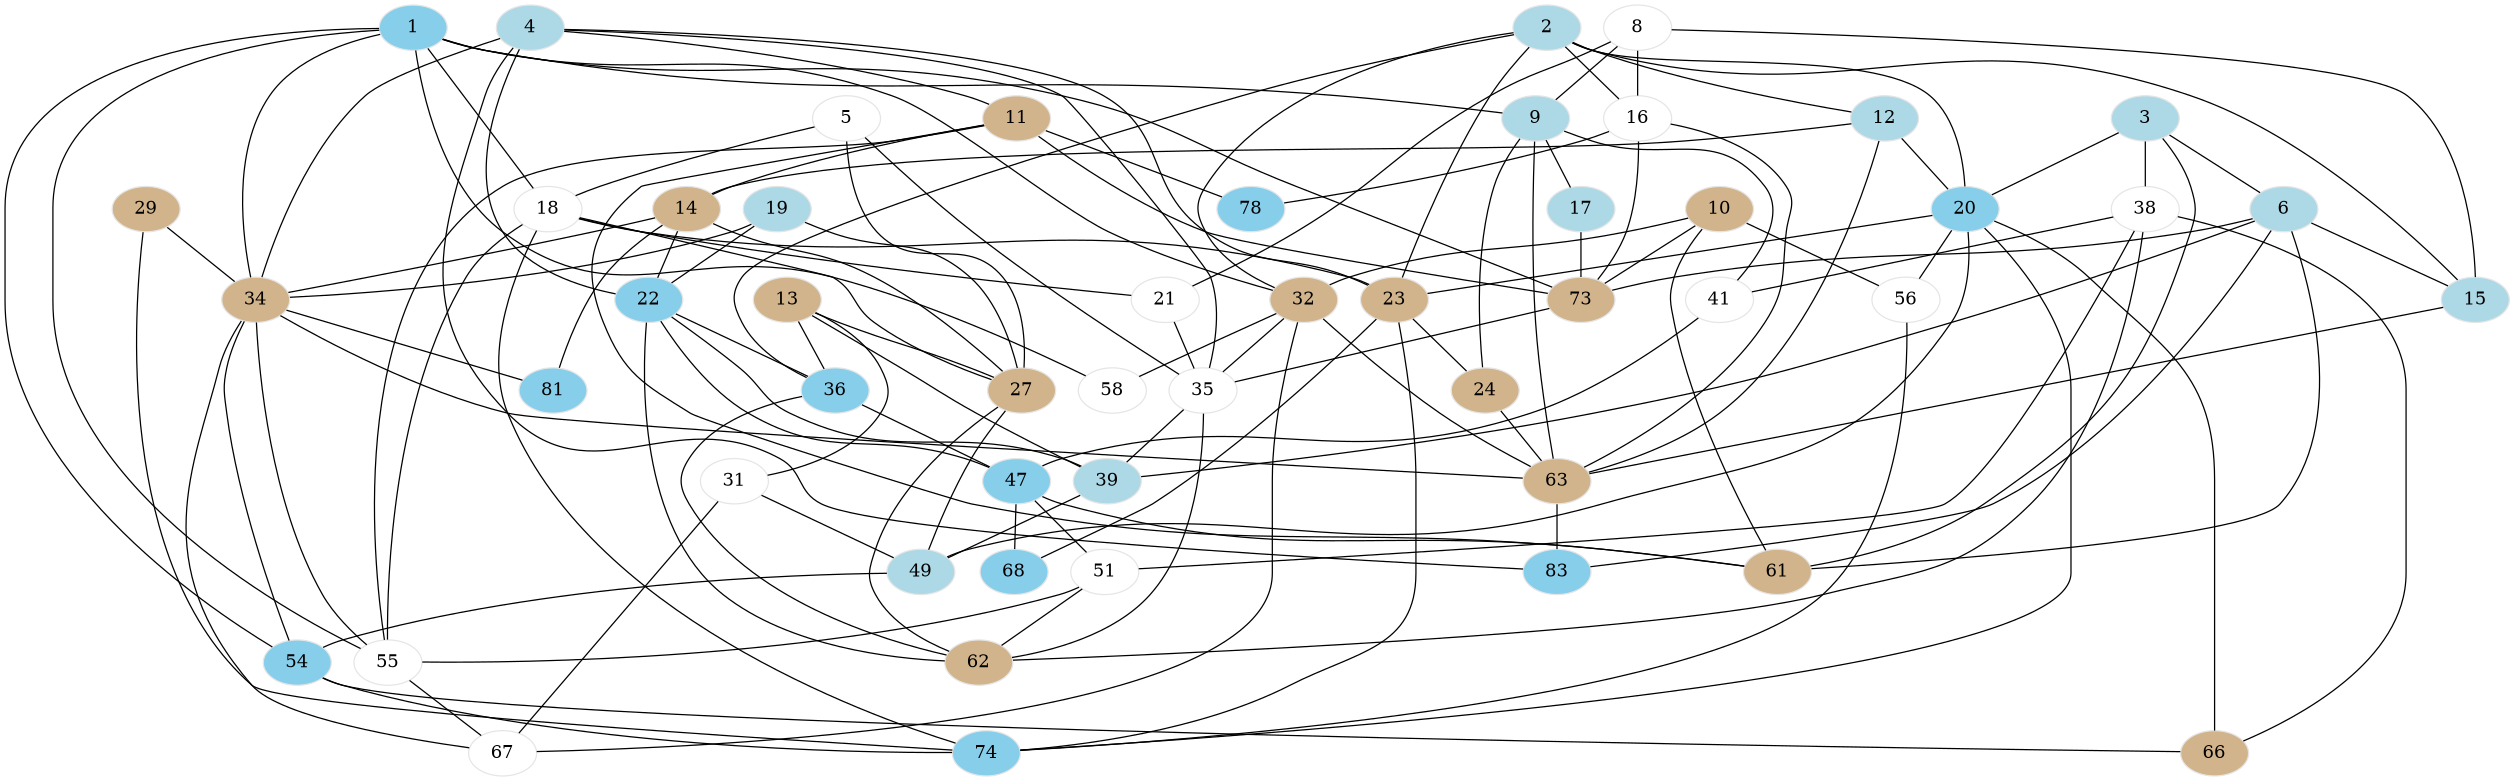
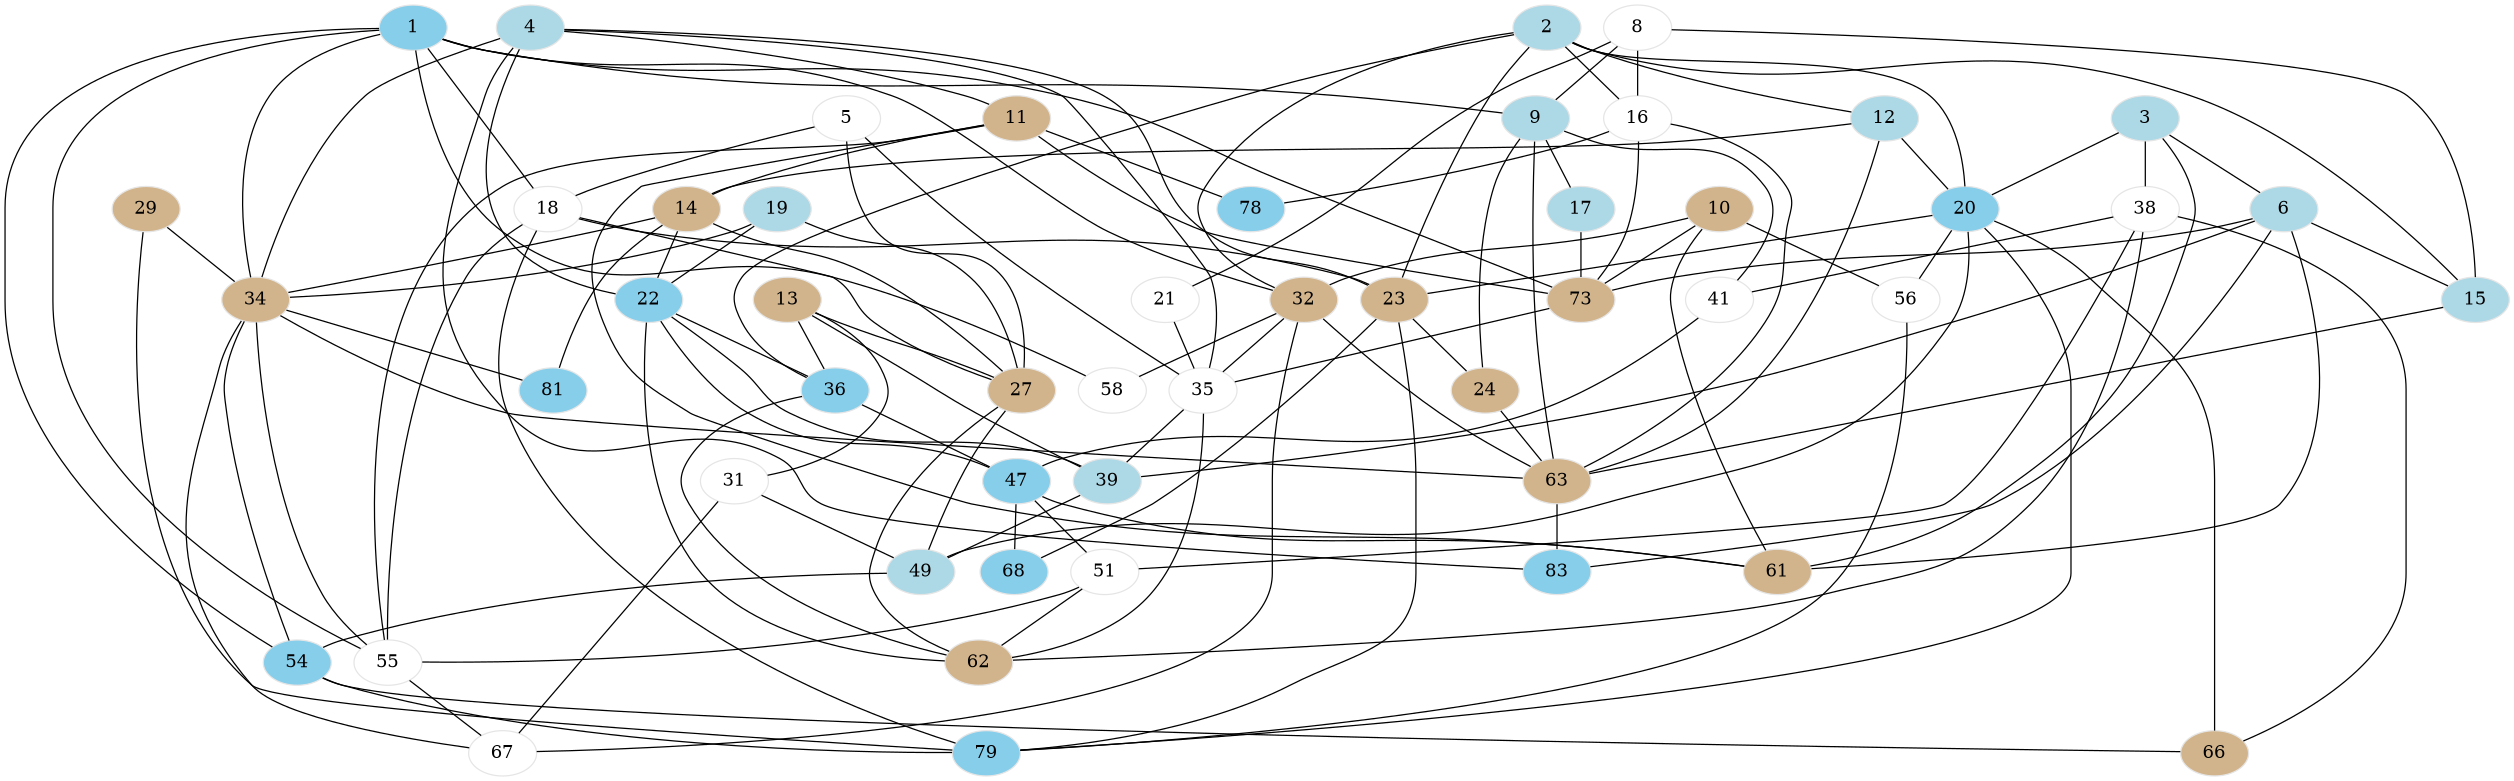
(868, 266) -> none
(986, 753) -> (986, 753)
